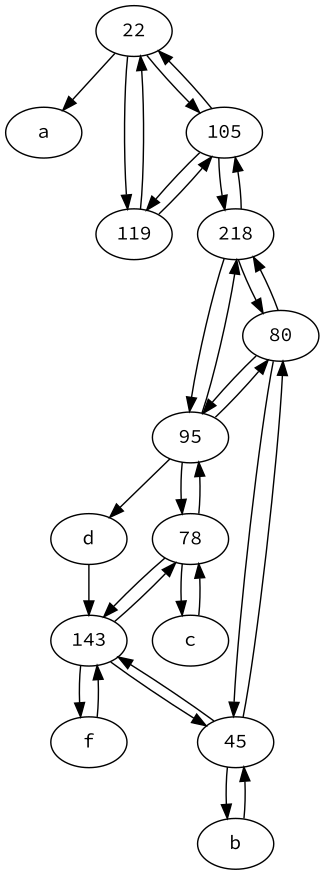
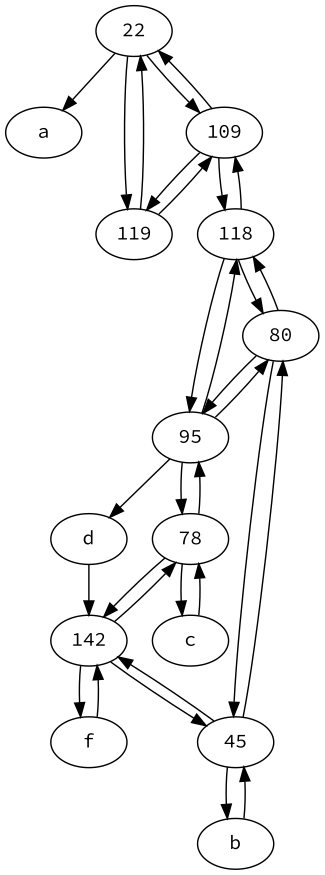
(224, 133) -> (224, 133)
(236, 234) -> (236, 234)
(89, 641) -> (89, 641)
